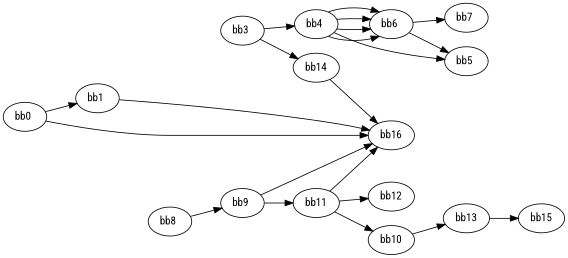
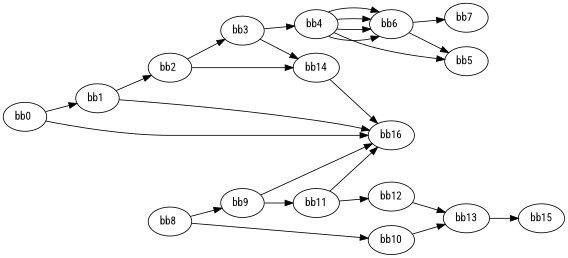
none -> (170, 68)
none -> (425, 206)
(350, 220) -> (276, 230)
